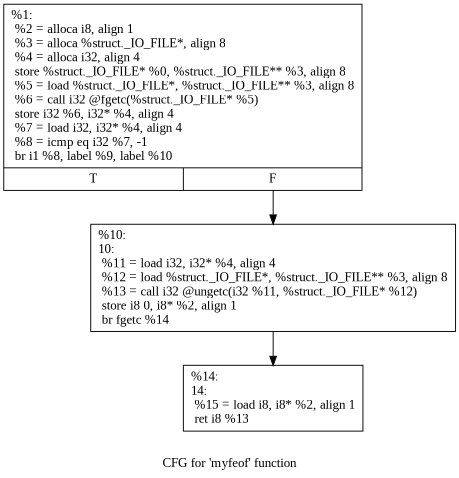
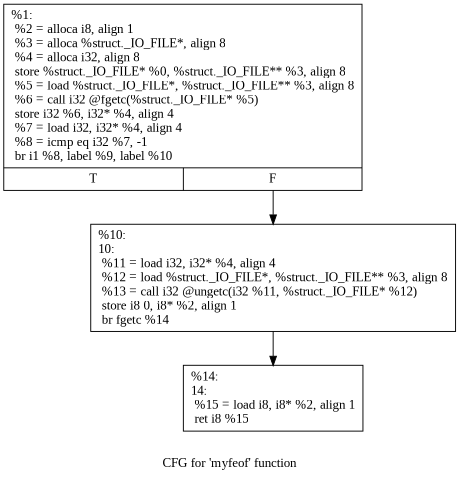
(76, 57) -> (76, 57)
(220, 419) -> (220, 419)
